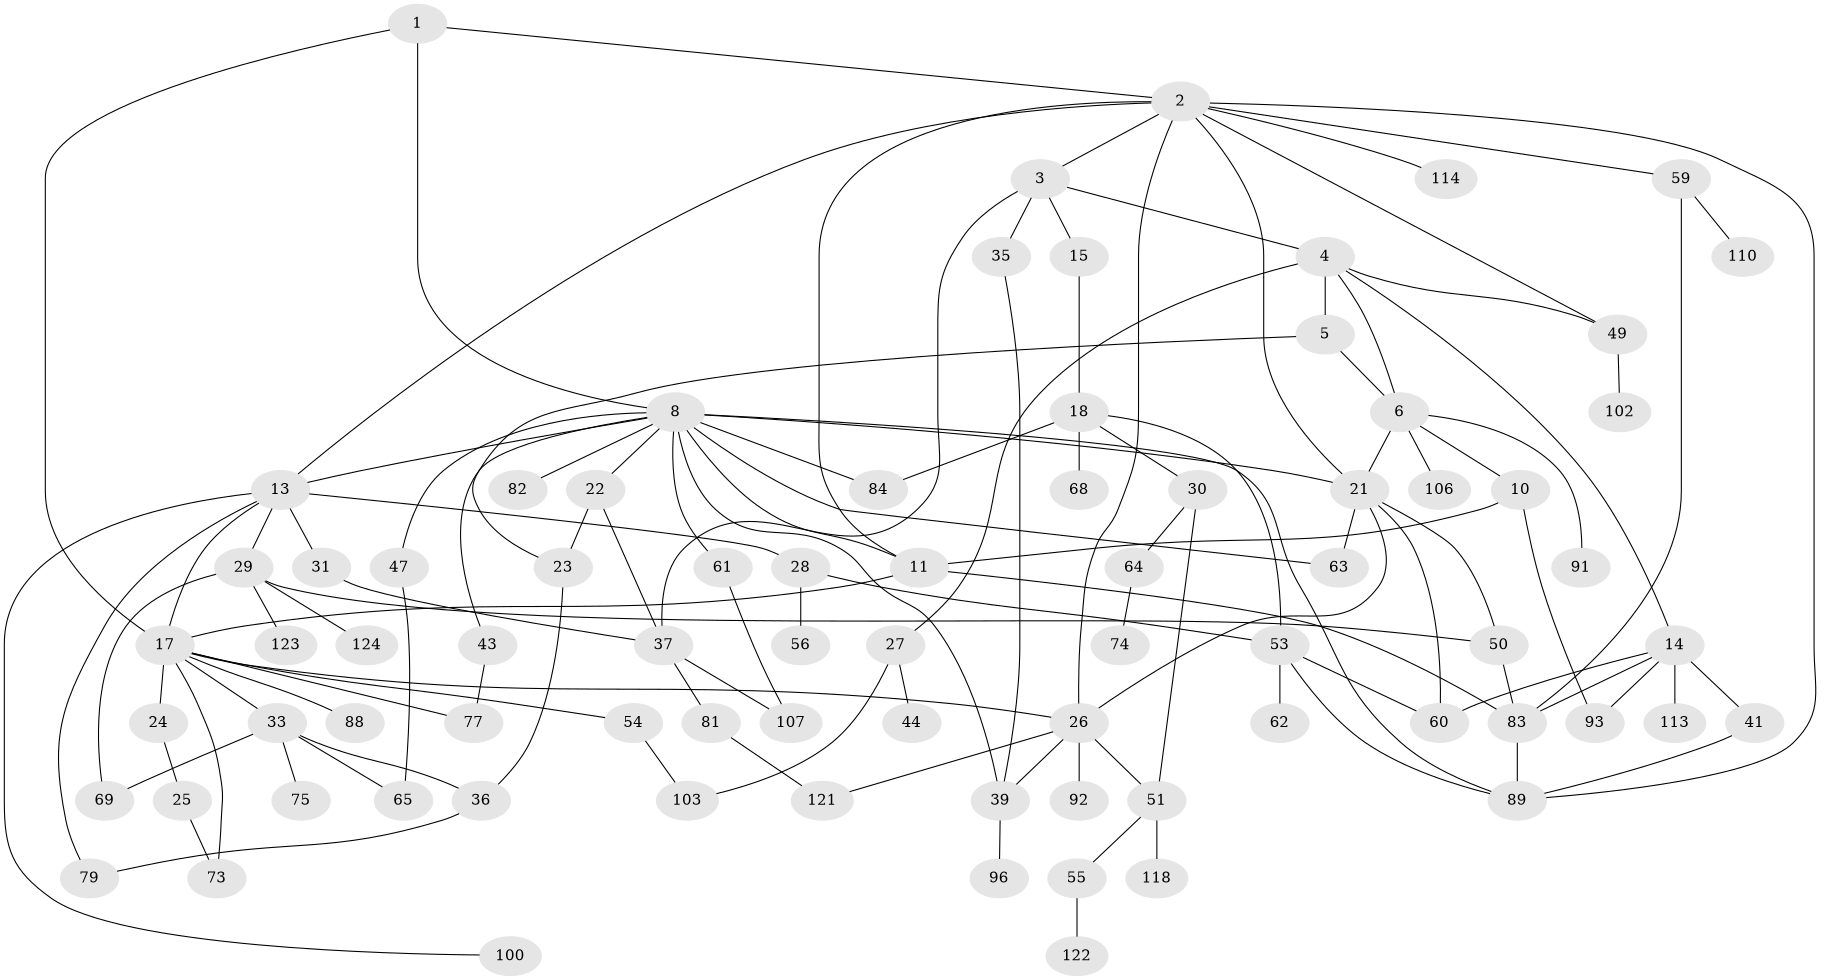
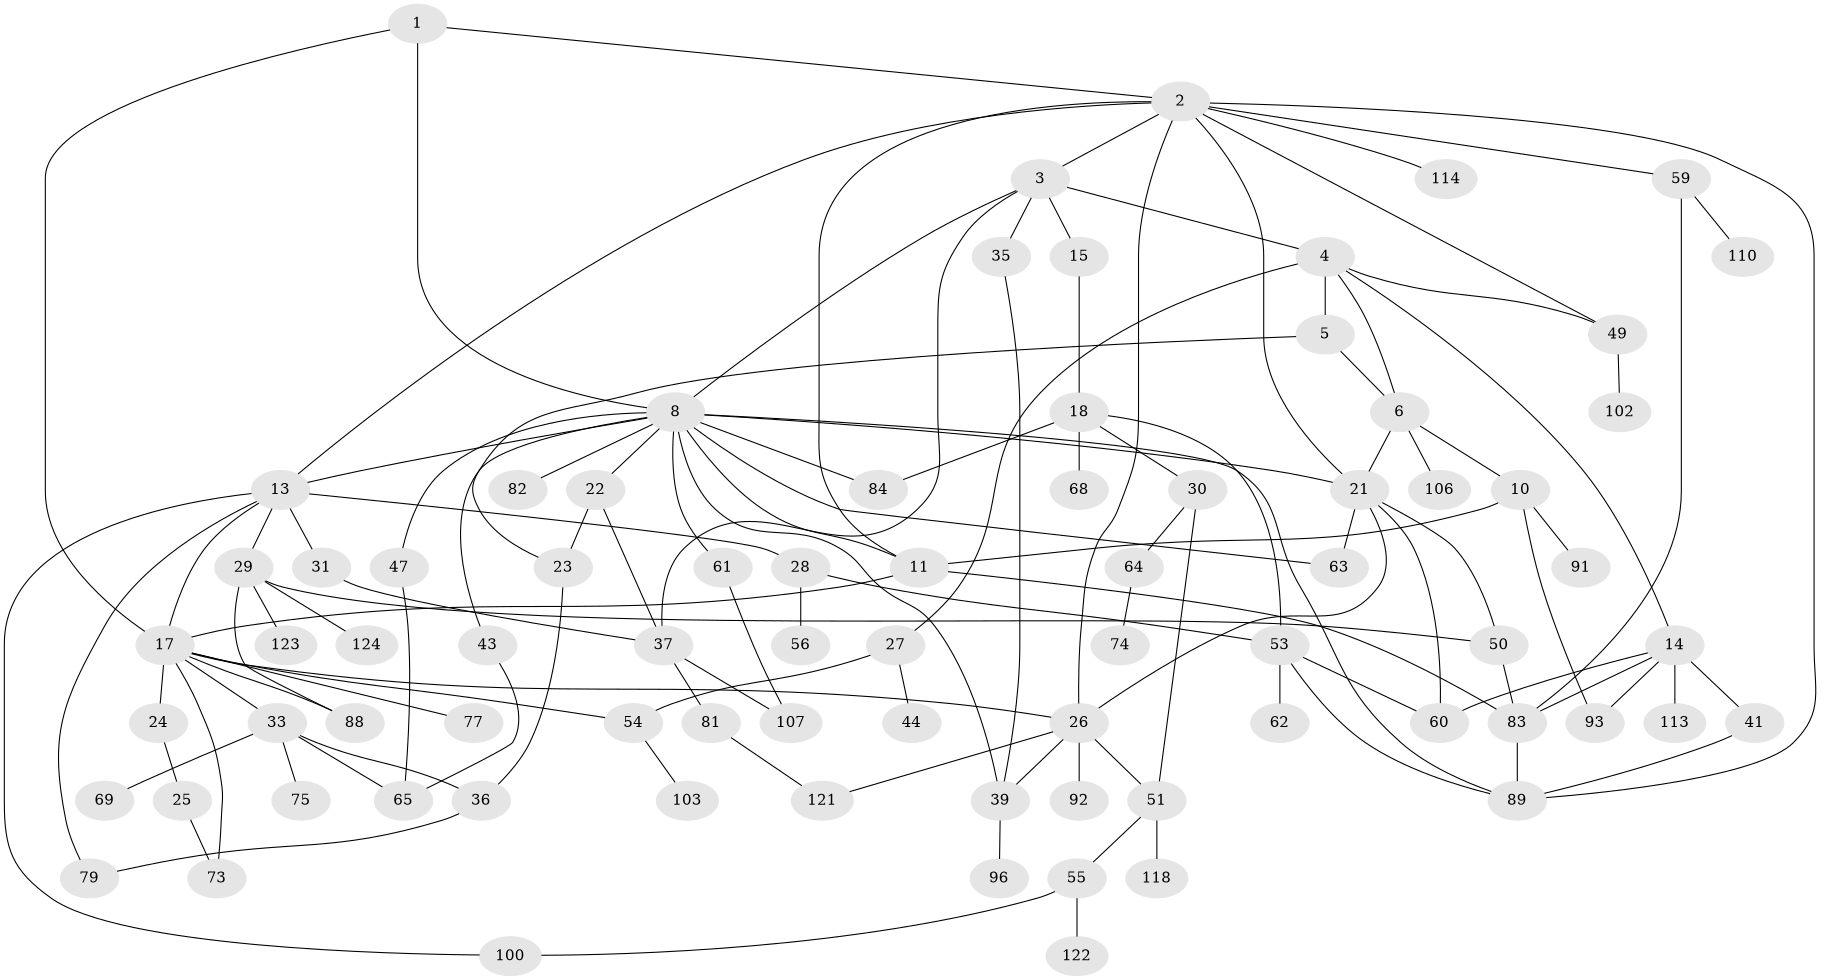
none -> (849, 284)
(1535, 450) -> (1551, 529)
(113, 650) -> (241, 657)
(482, 679) -> (507, 746)
(820, 752) -> (757, 682)
none -> (801, 941)
